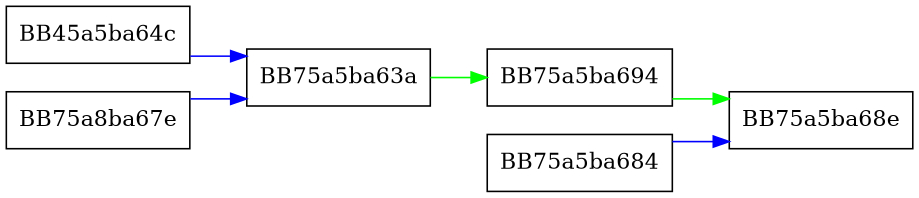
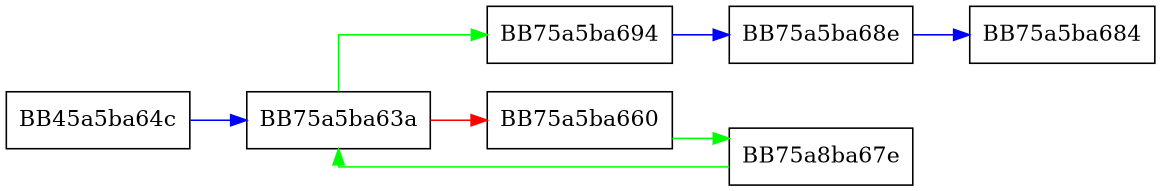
(211, 99) -> (533, 167)
(693, 99) -> (693, 35)
none -> (580, 120)
(693, 142) -> (933, 35)
